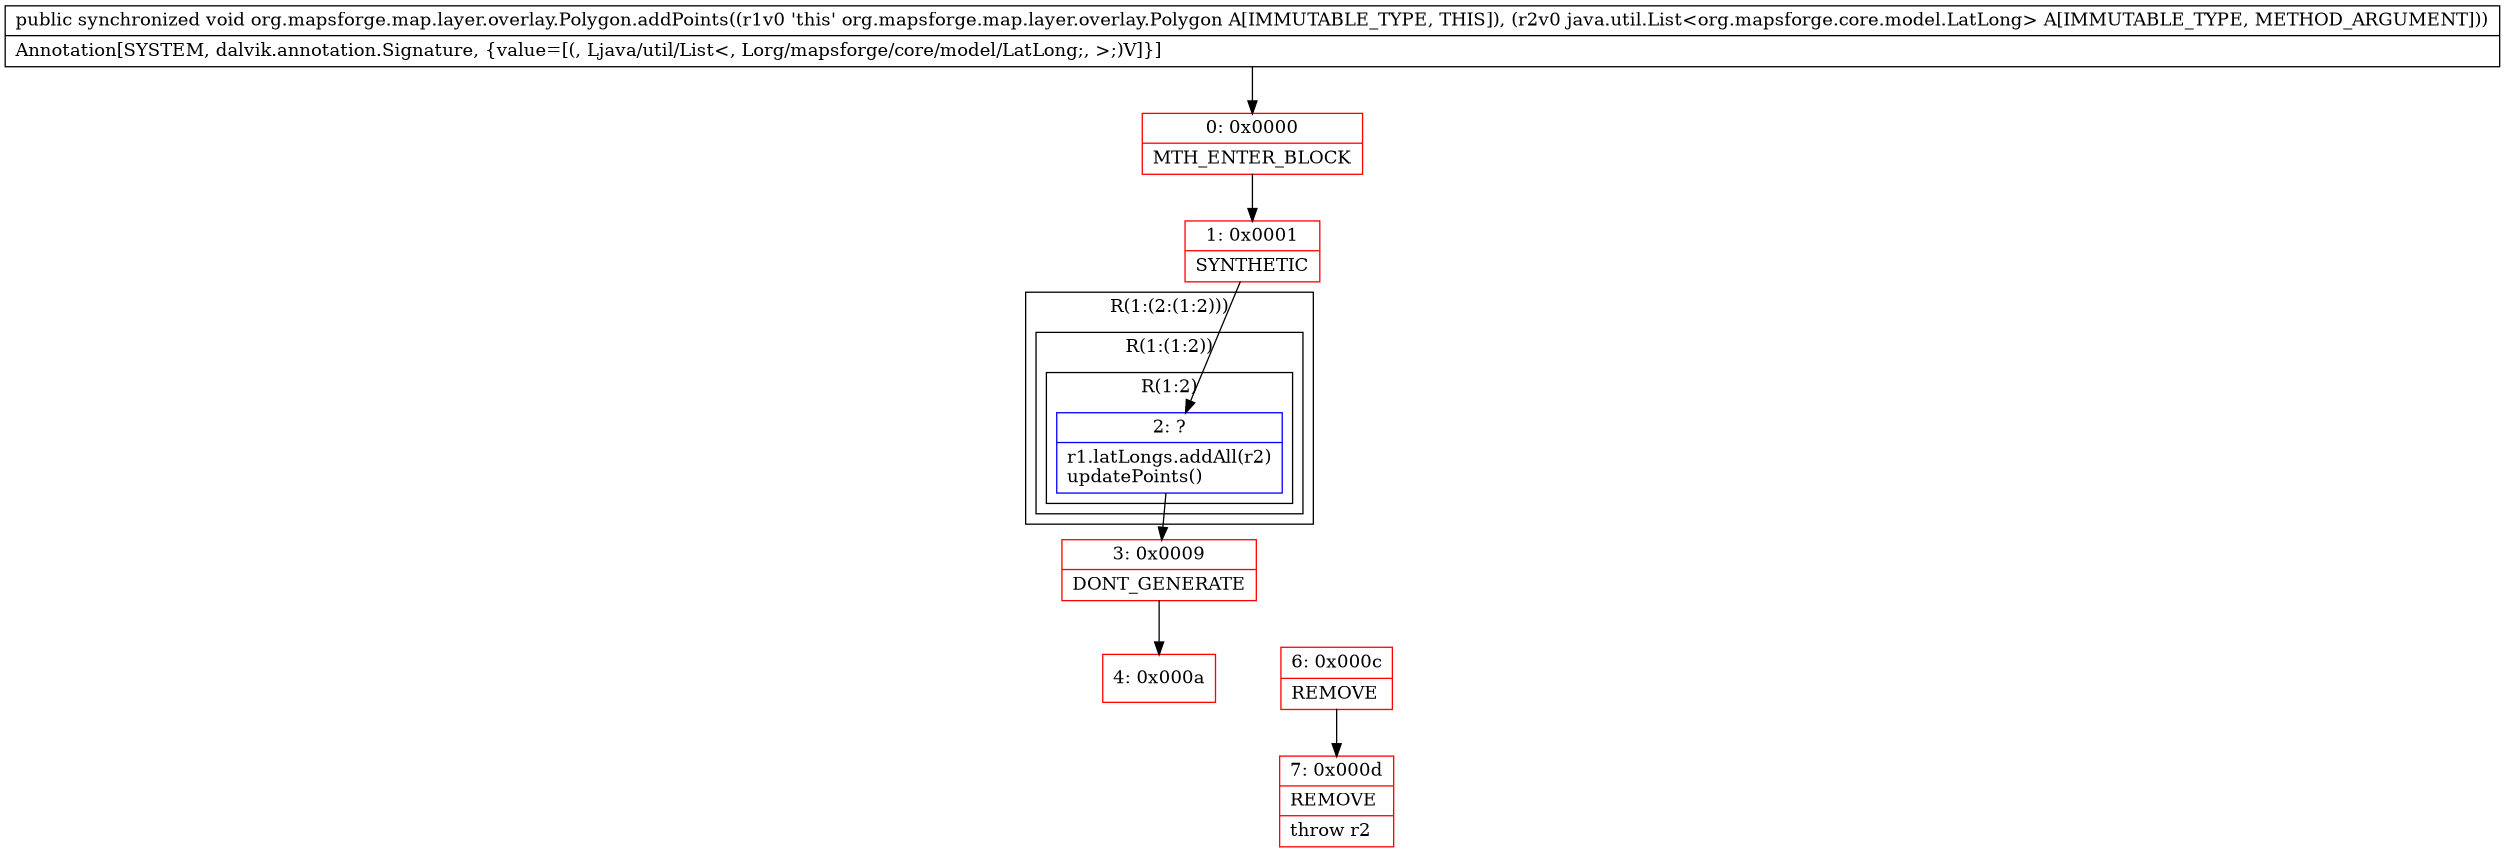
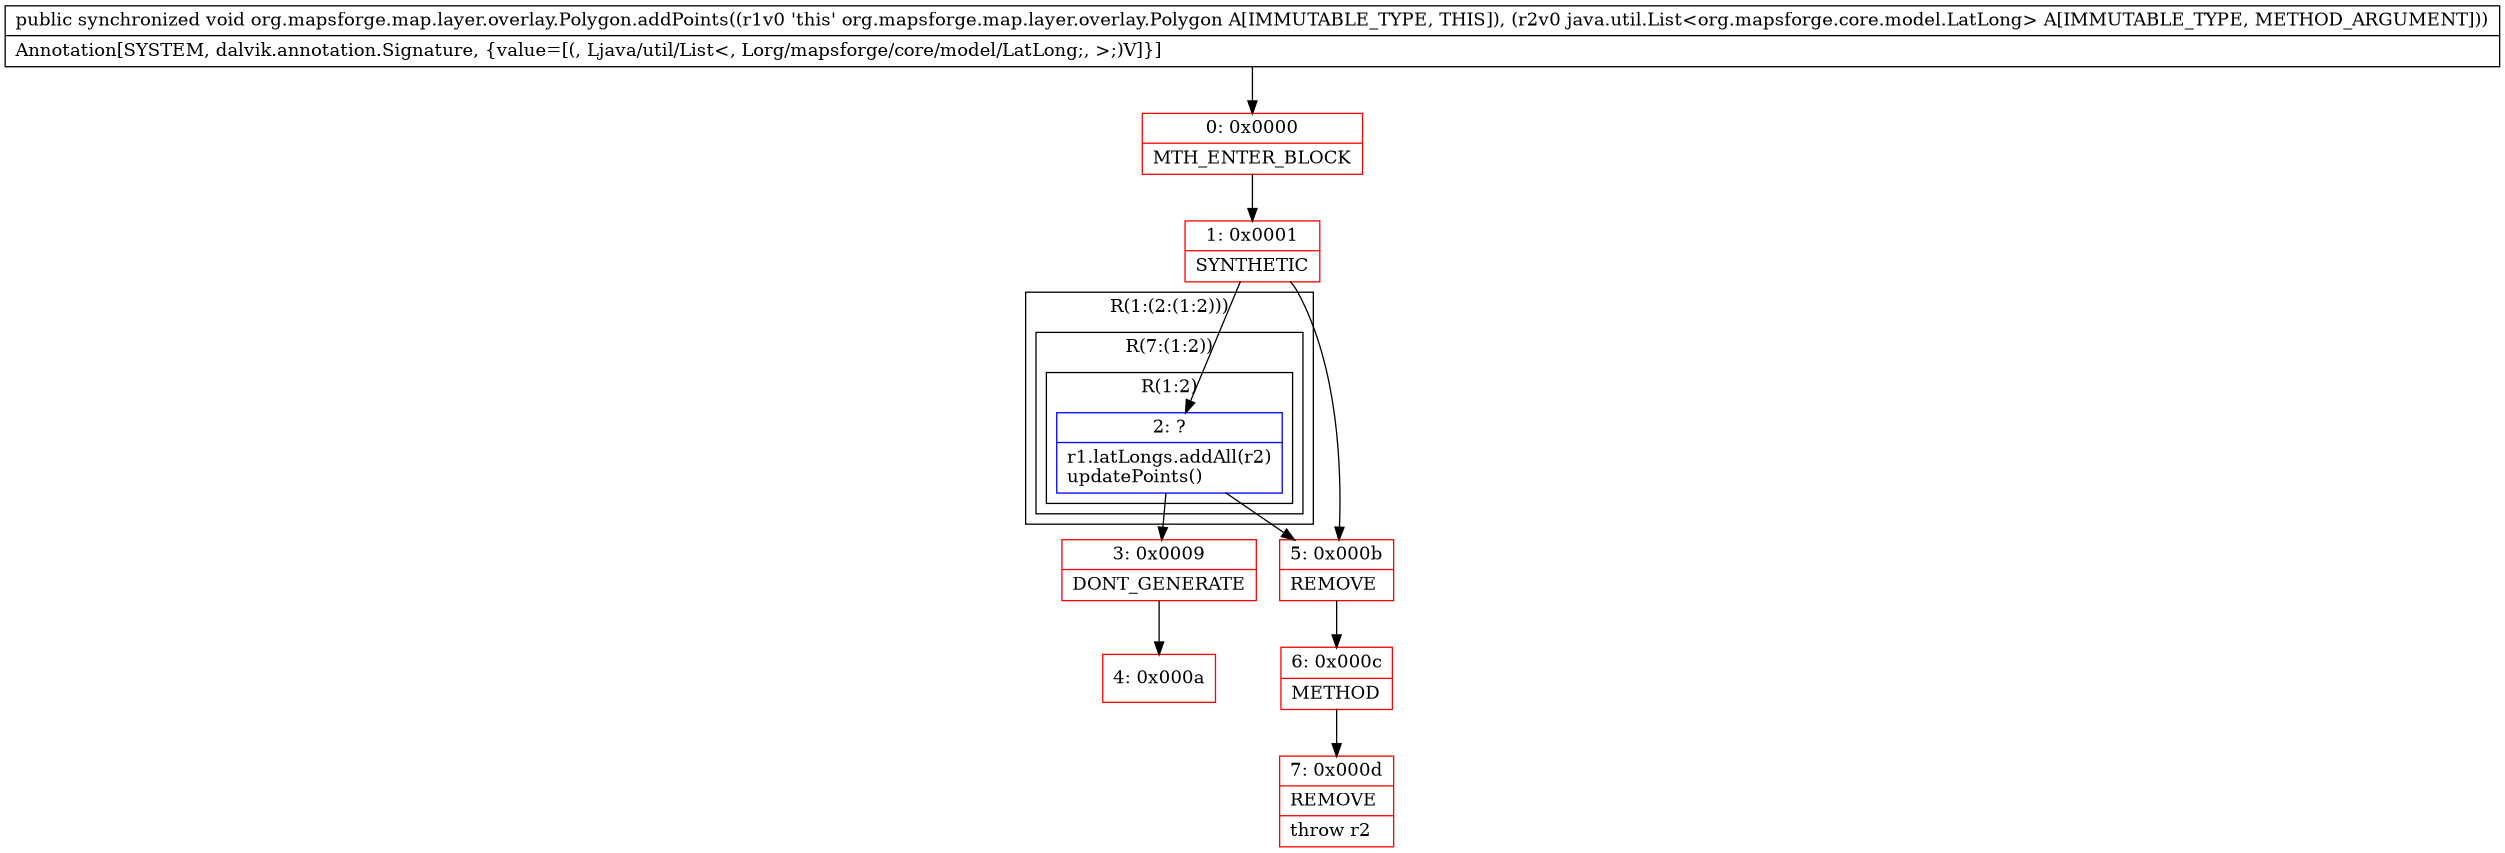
(1169, 347) -> (1169, 347)
none -> (1337, 570)
(1335, 693) -> (1336, 693)
